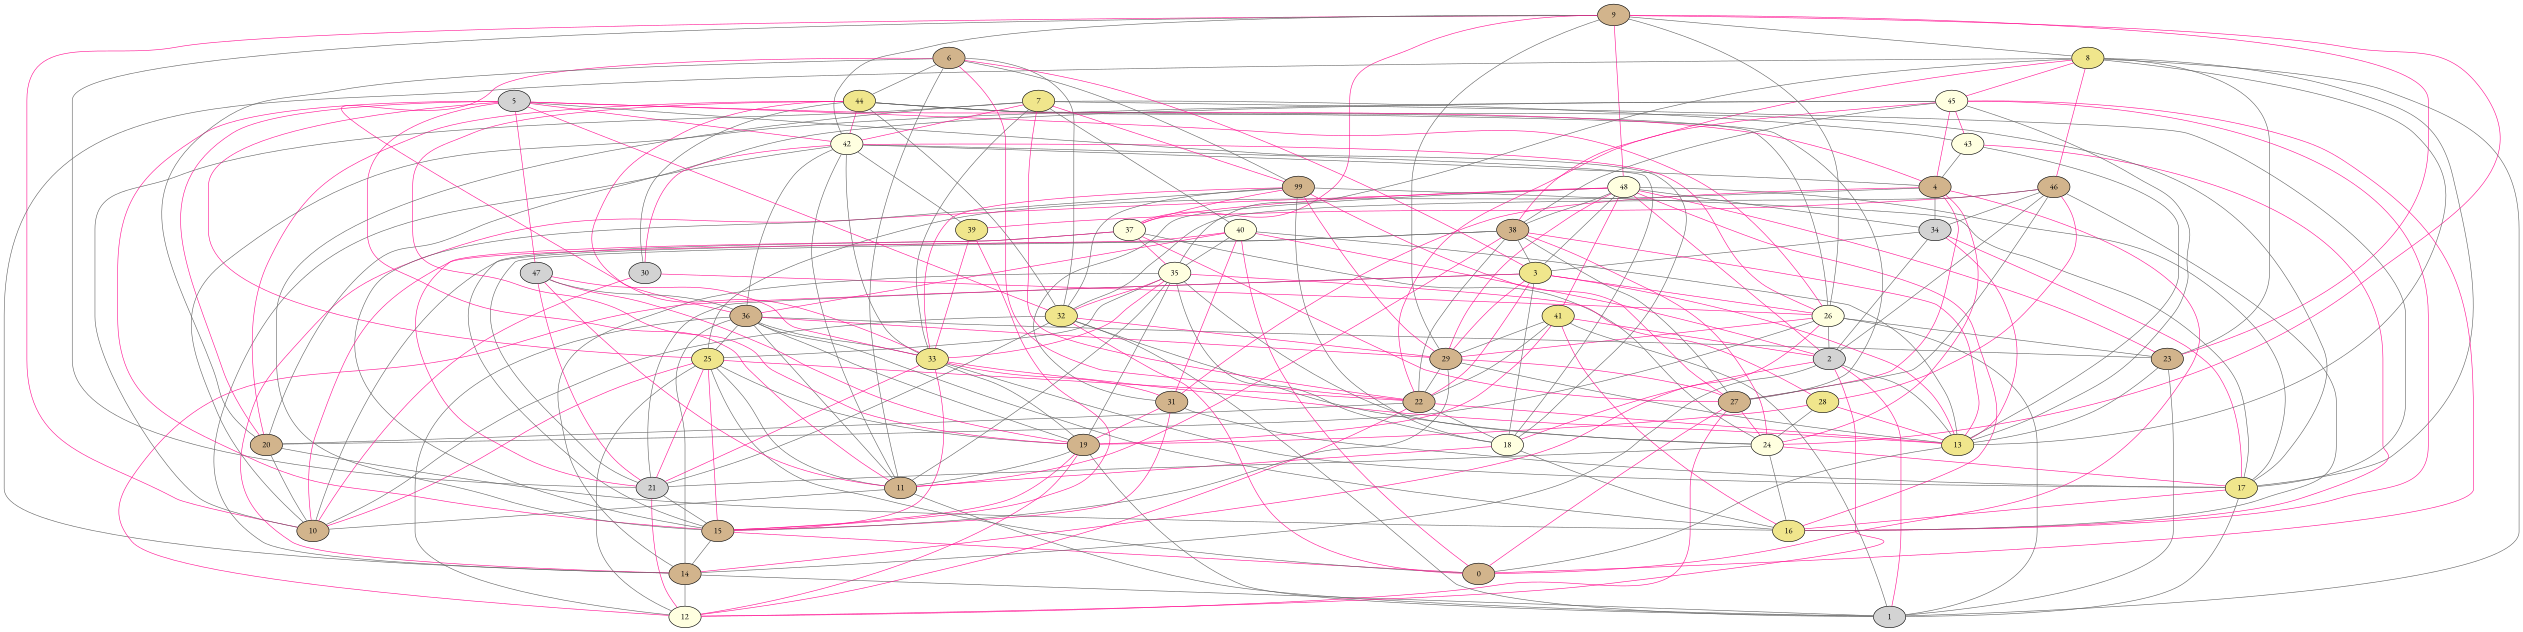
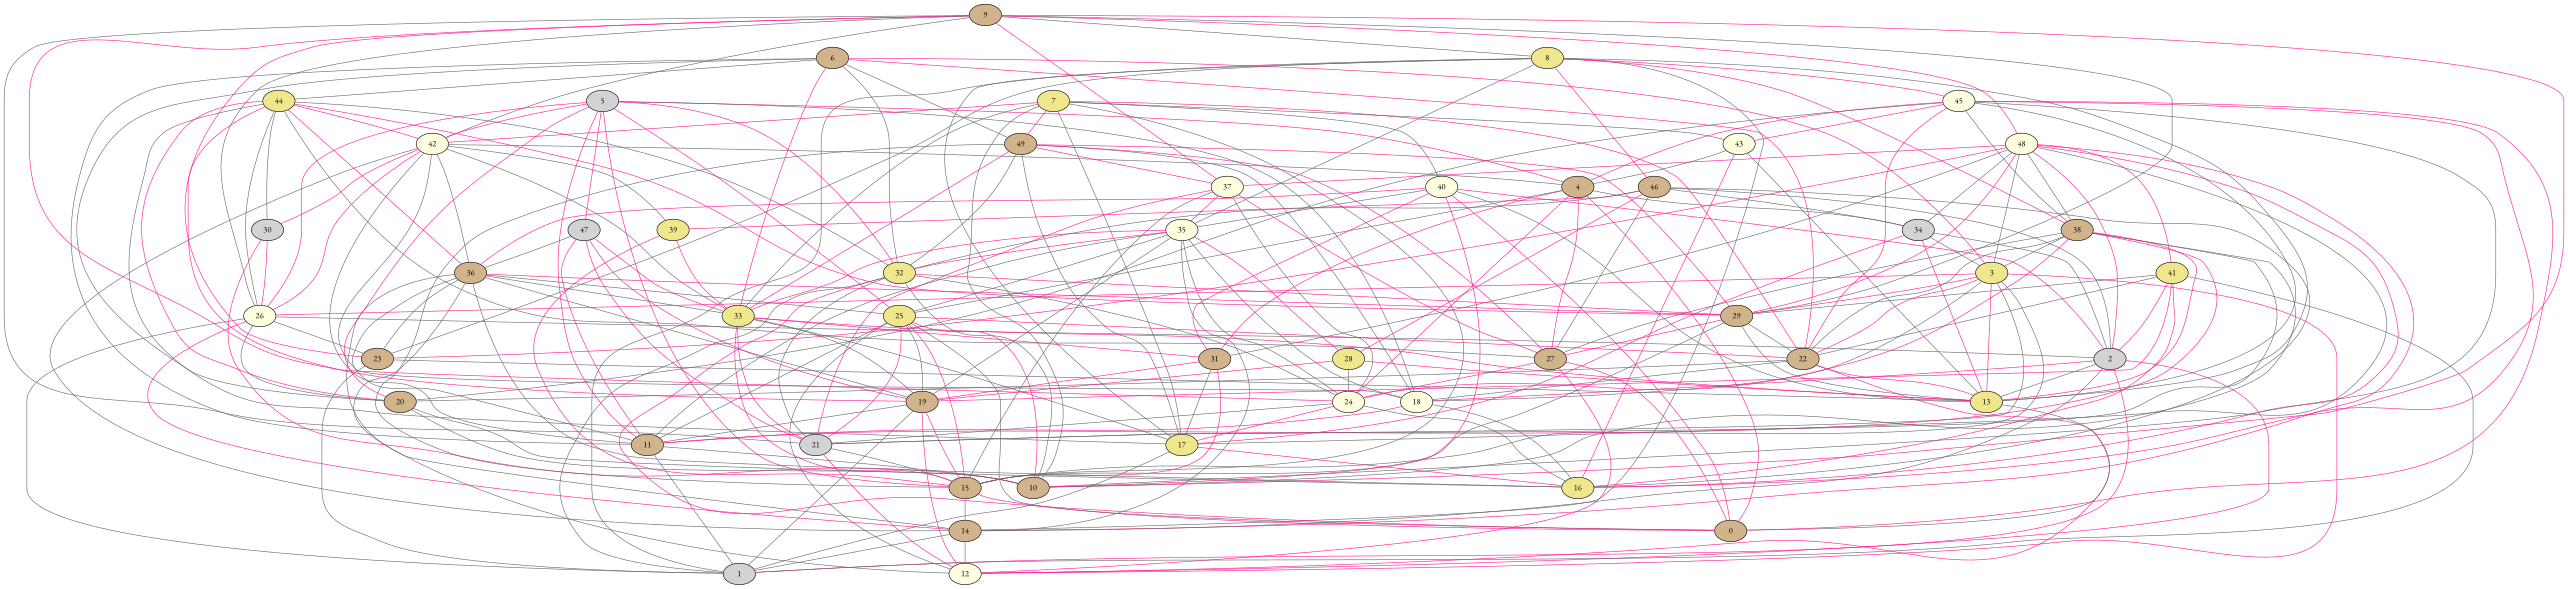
(1298, 187) -> (1021, 144)
(1689, 332) -> (883, 284)
none -> (1516, 442)
